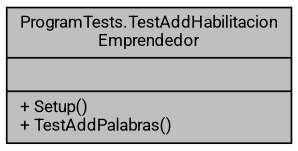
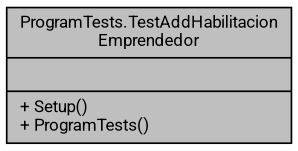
(96, 126) -> (85, 126)
